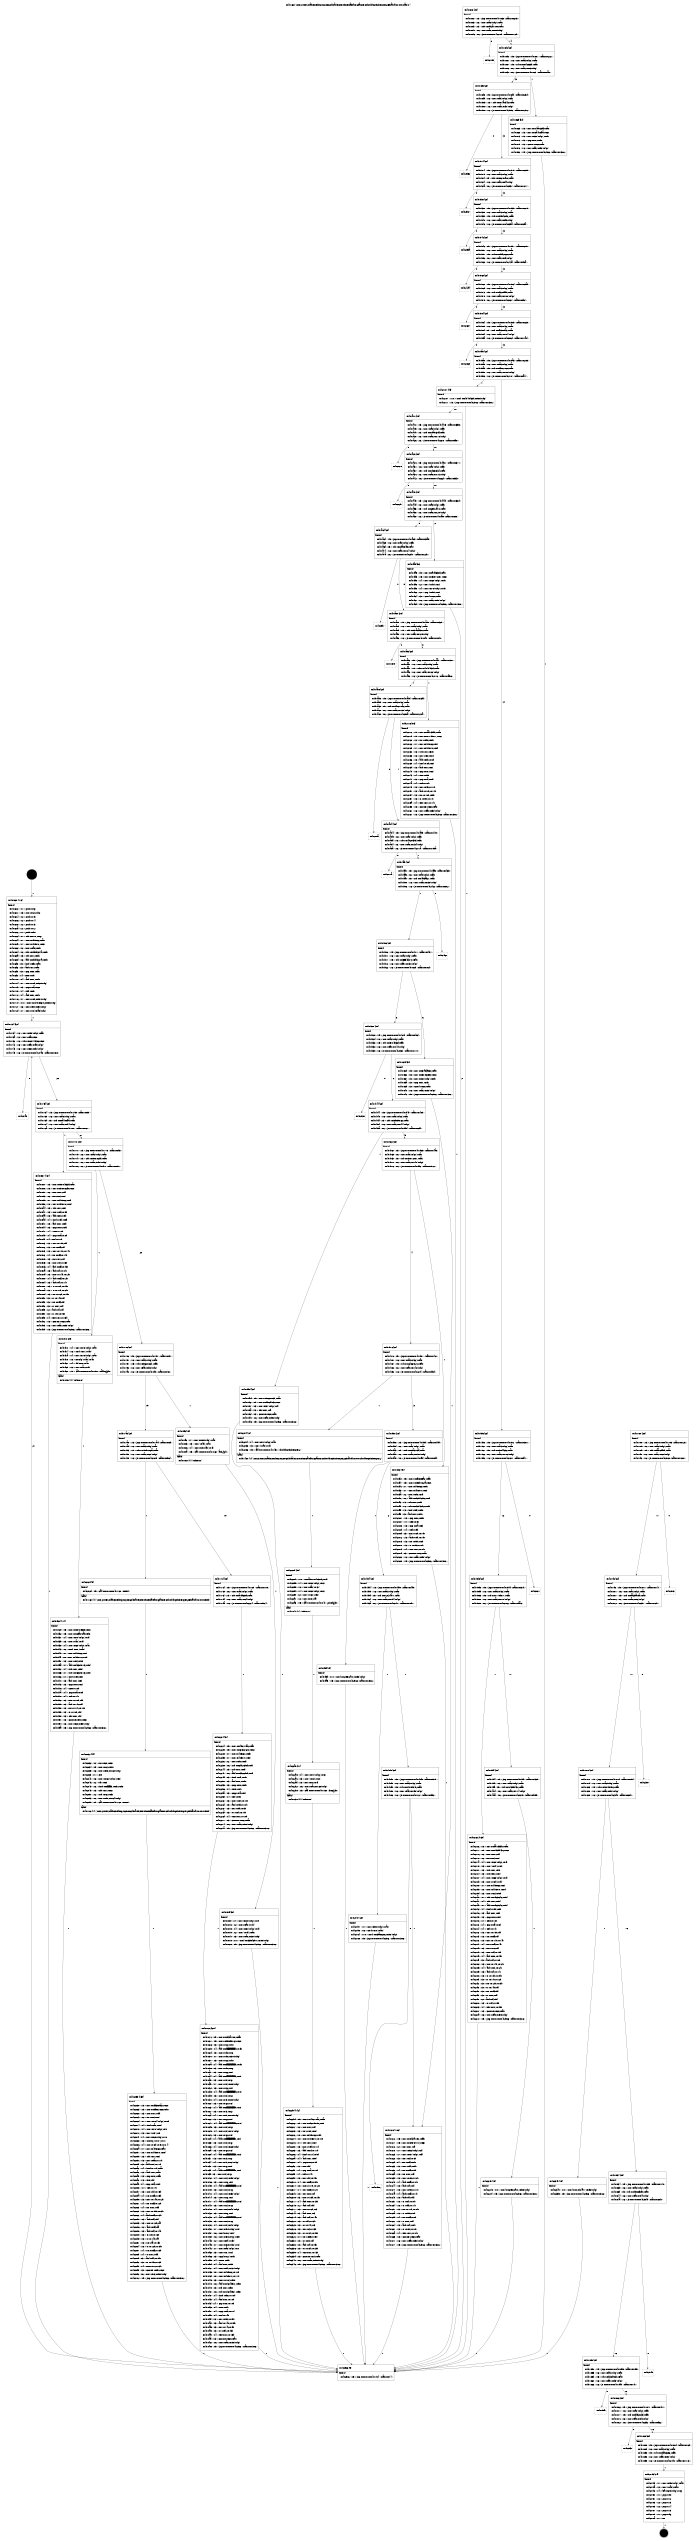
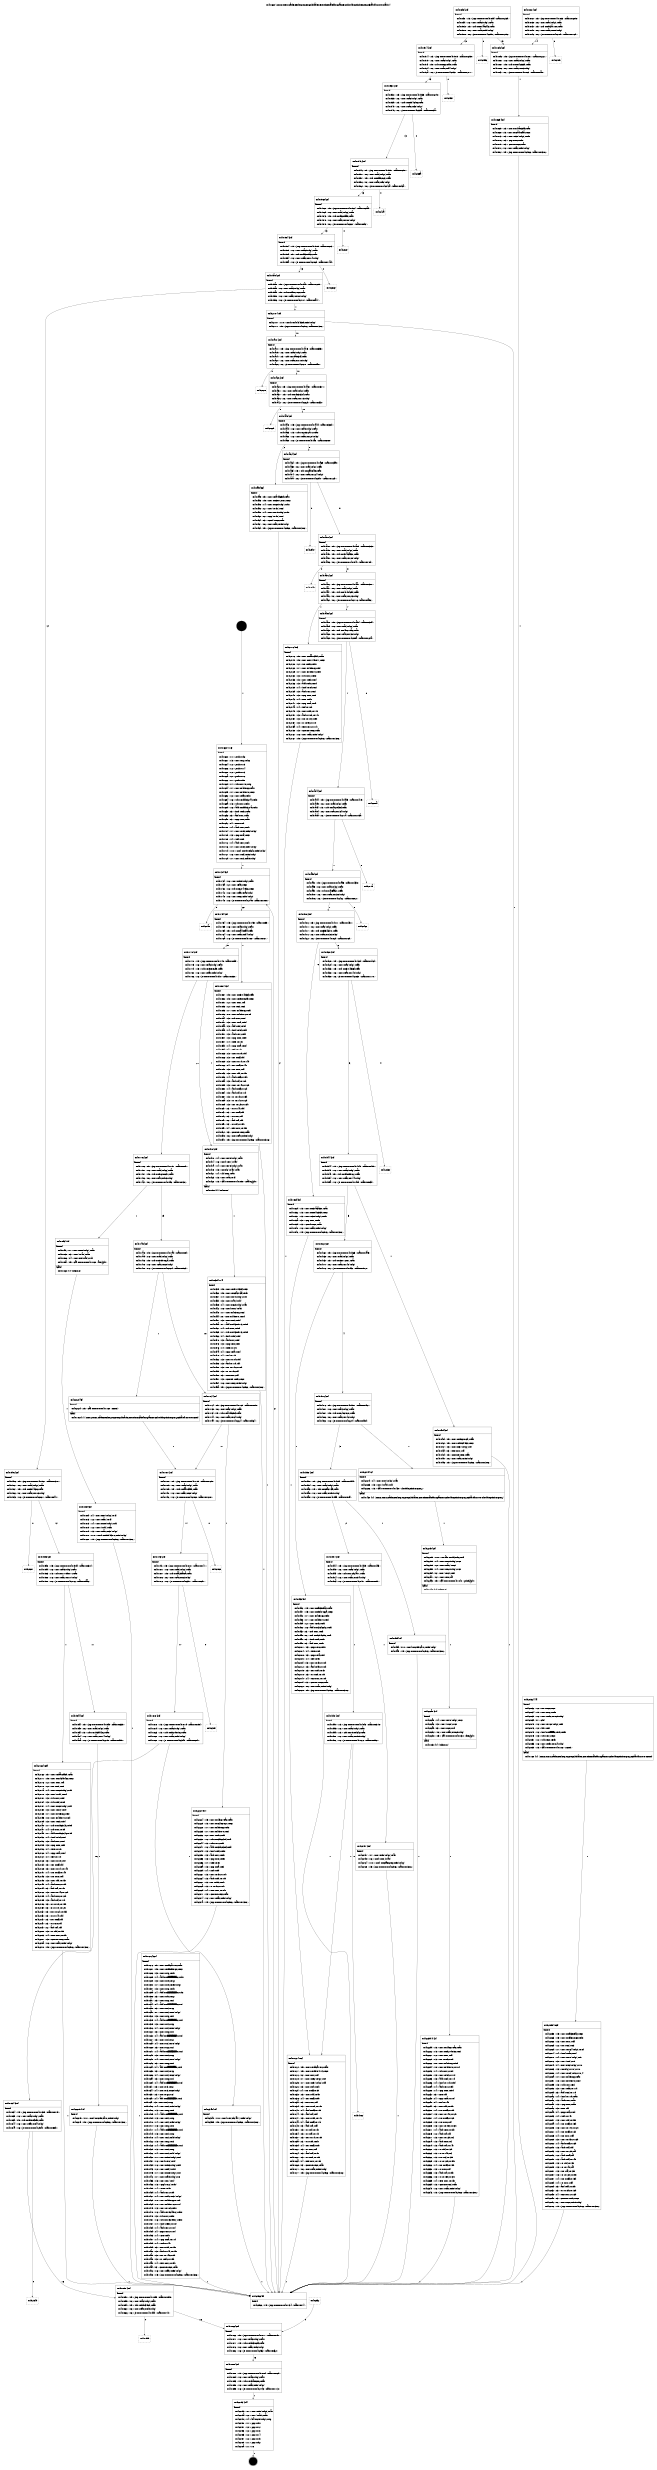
(514, 79) -> (500, 41)
none -> (209, 1446)
(145, 1677) -> (159, 1445)
(205, 1927) -> (134, 2119)
(631, 2435) -> (302, 2321)
